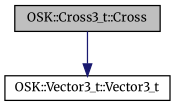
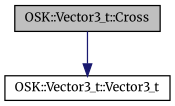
(87, 18) -> (87, 18)
